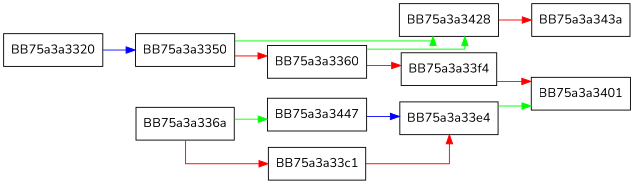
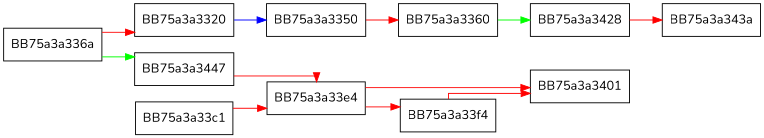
(334, 41) -> none
(379, 66) -> (378, 107)
(510, 106) -> (443, 88)
(379, 116) -> (276, 76)
(211, 164) -> (114, 32)
